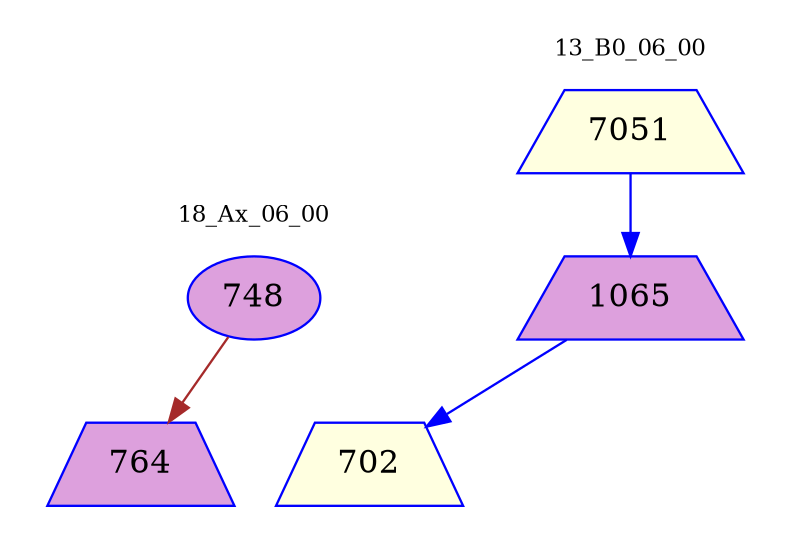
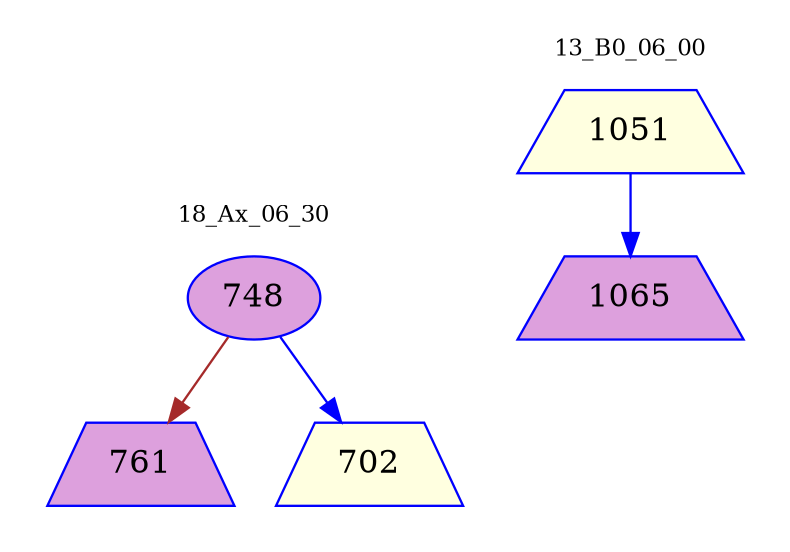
(631, 132) -> (631, 132)
(254, 216) -> (254, 216)
(507, 377) -> (304, 370)
(141, 464) -> (141, 464)
